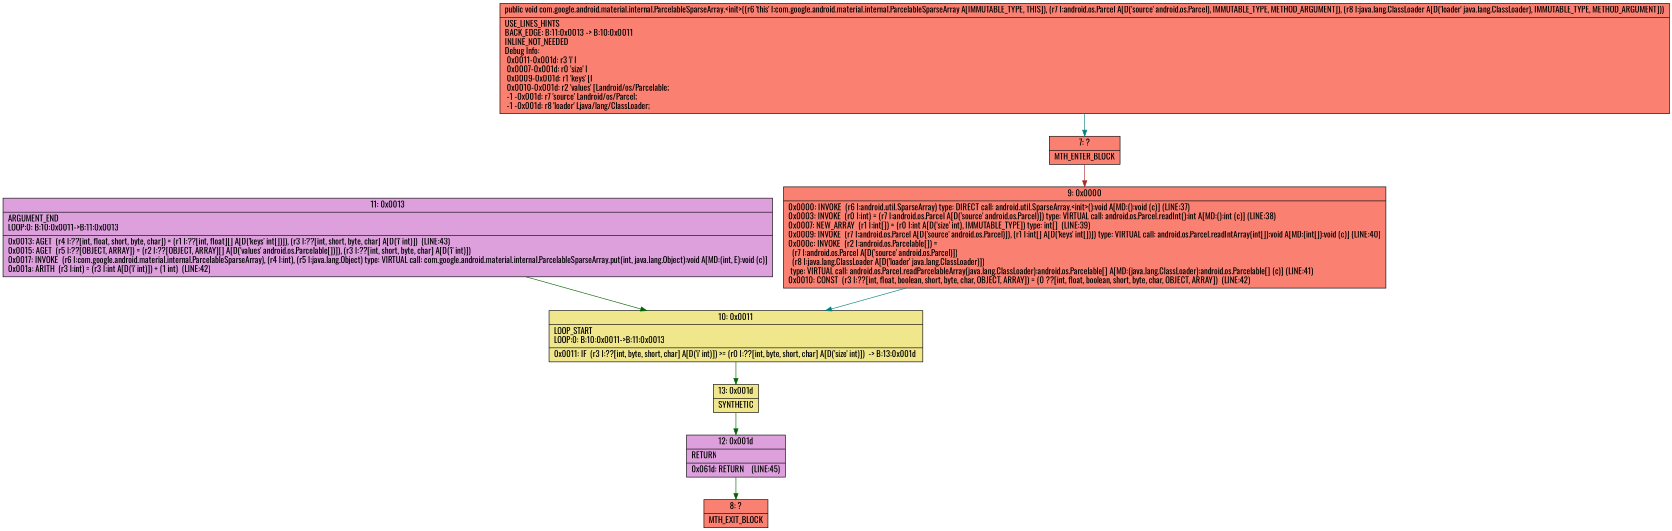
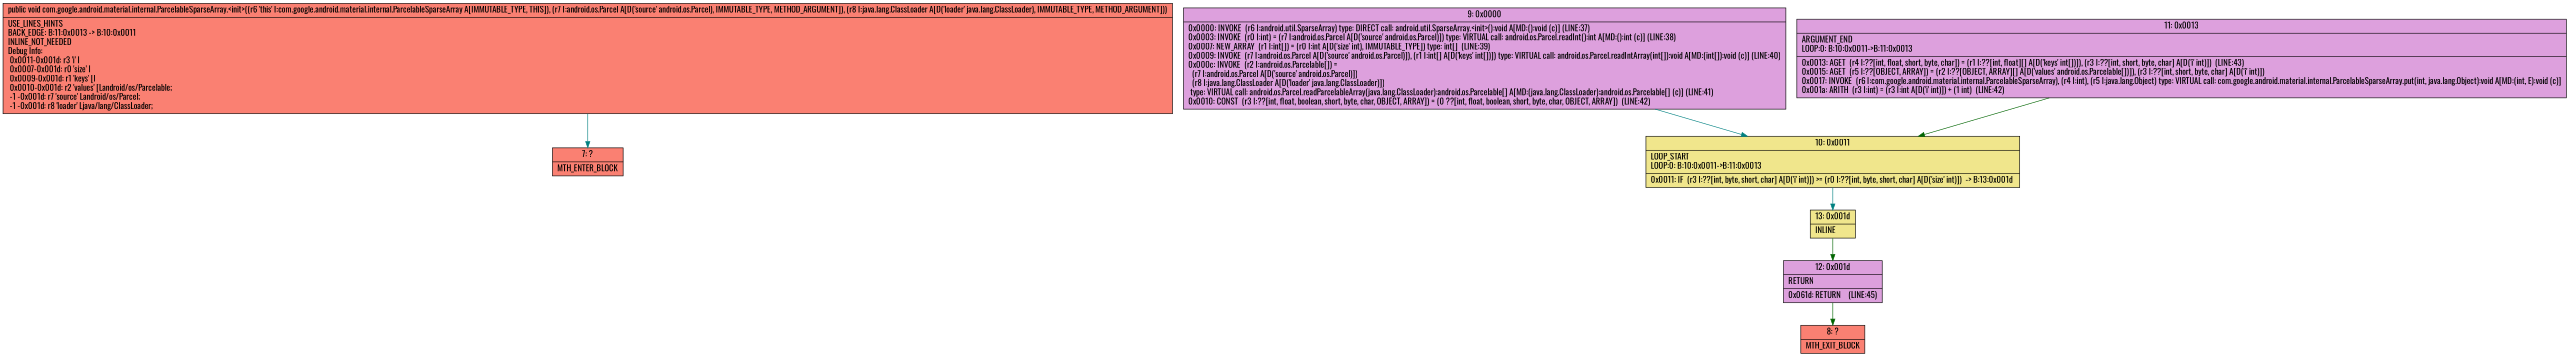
(1085, 173) -> none
(1085, 237) -> (1485, 59)
(736, 370) -> (1833, 196)
(736, 405) -> (1826, 231)
